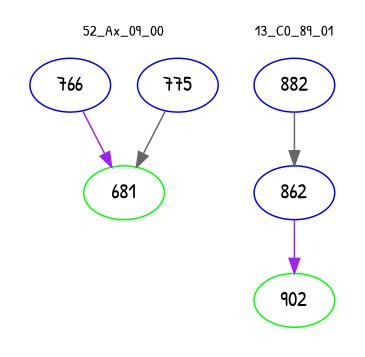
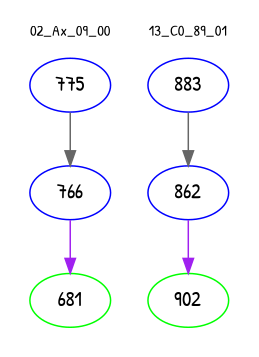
(124, 32) -> (71, 32)
(294, 85) -> (188, 85)
(154, 132) -> (70, 132)
